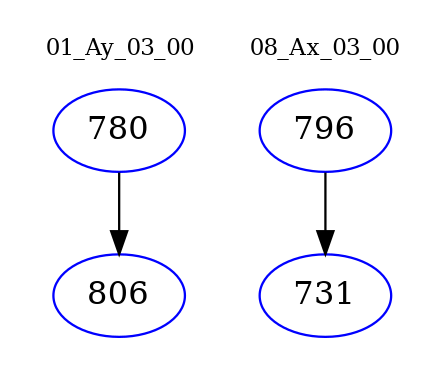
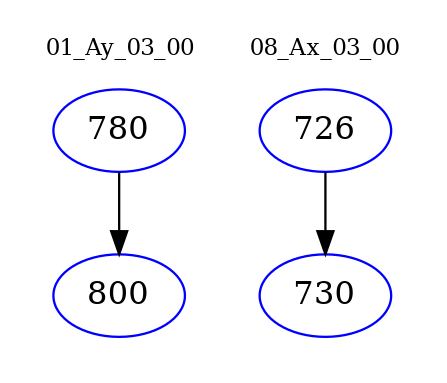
(325, 131) -> (325, 131)
(119, 296) -> (119, 296)
(325, 296) -> (325, 296)
